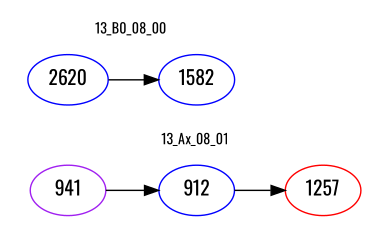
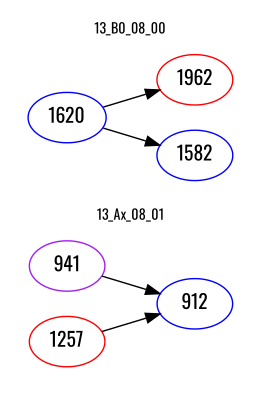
(68, 80) -> (67, 118)
none -> (195, 80)
(253, 190) -> (124, 325)
